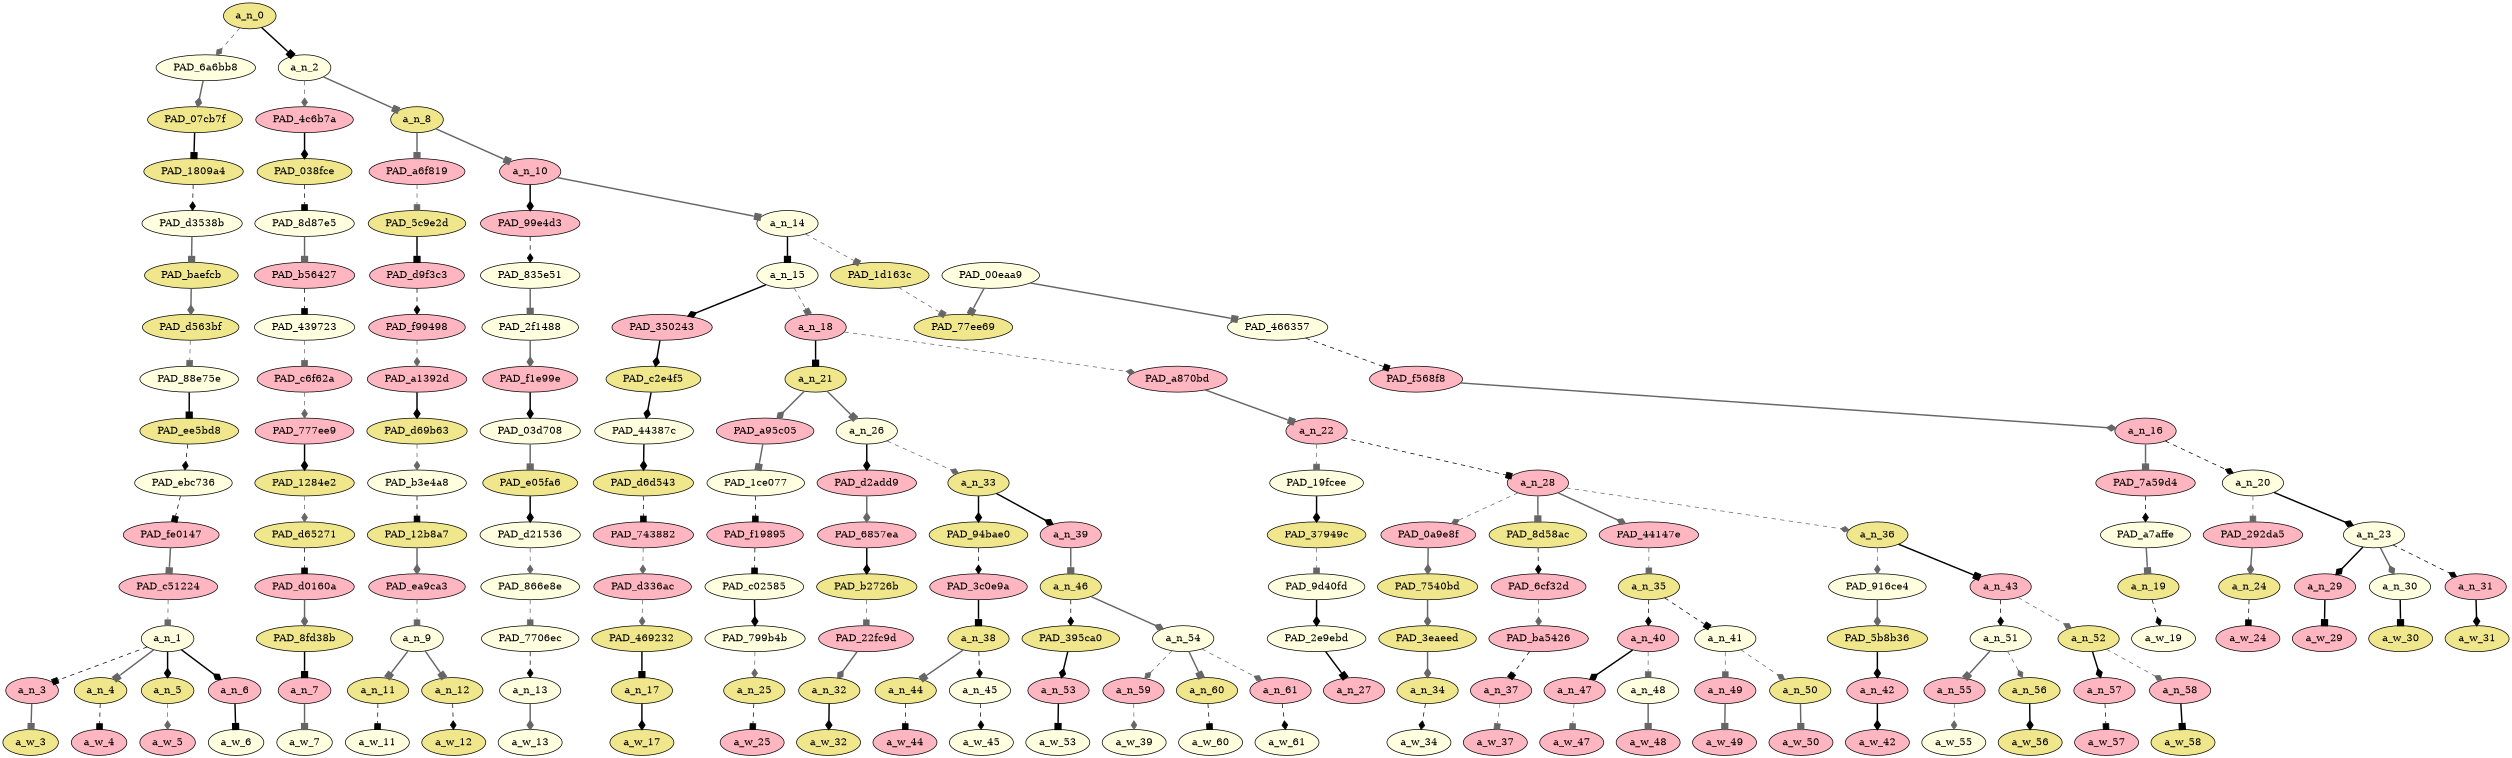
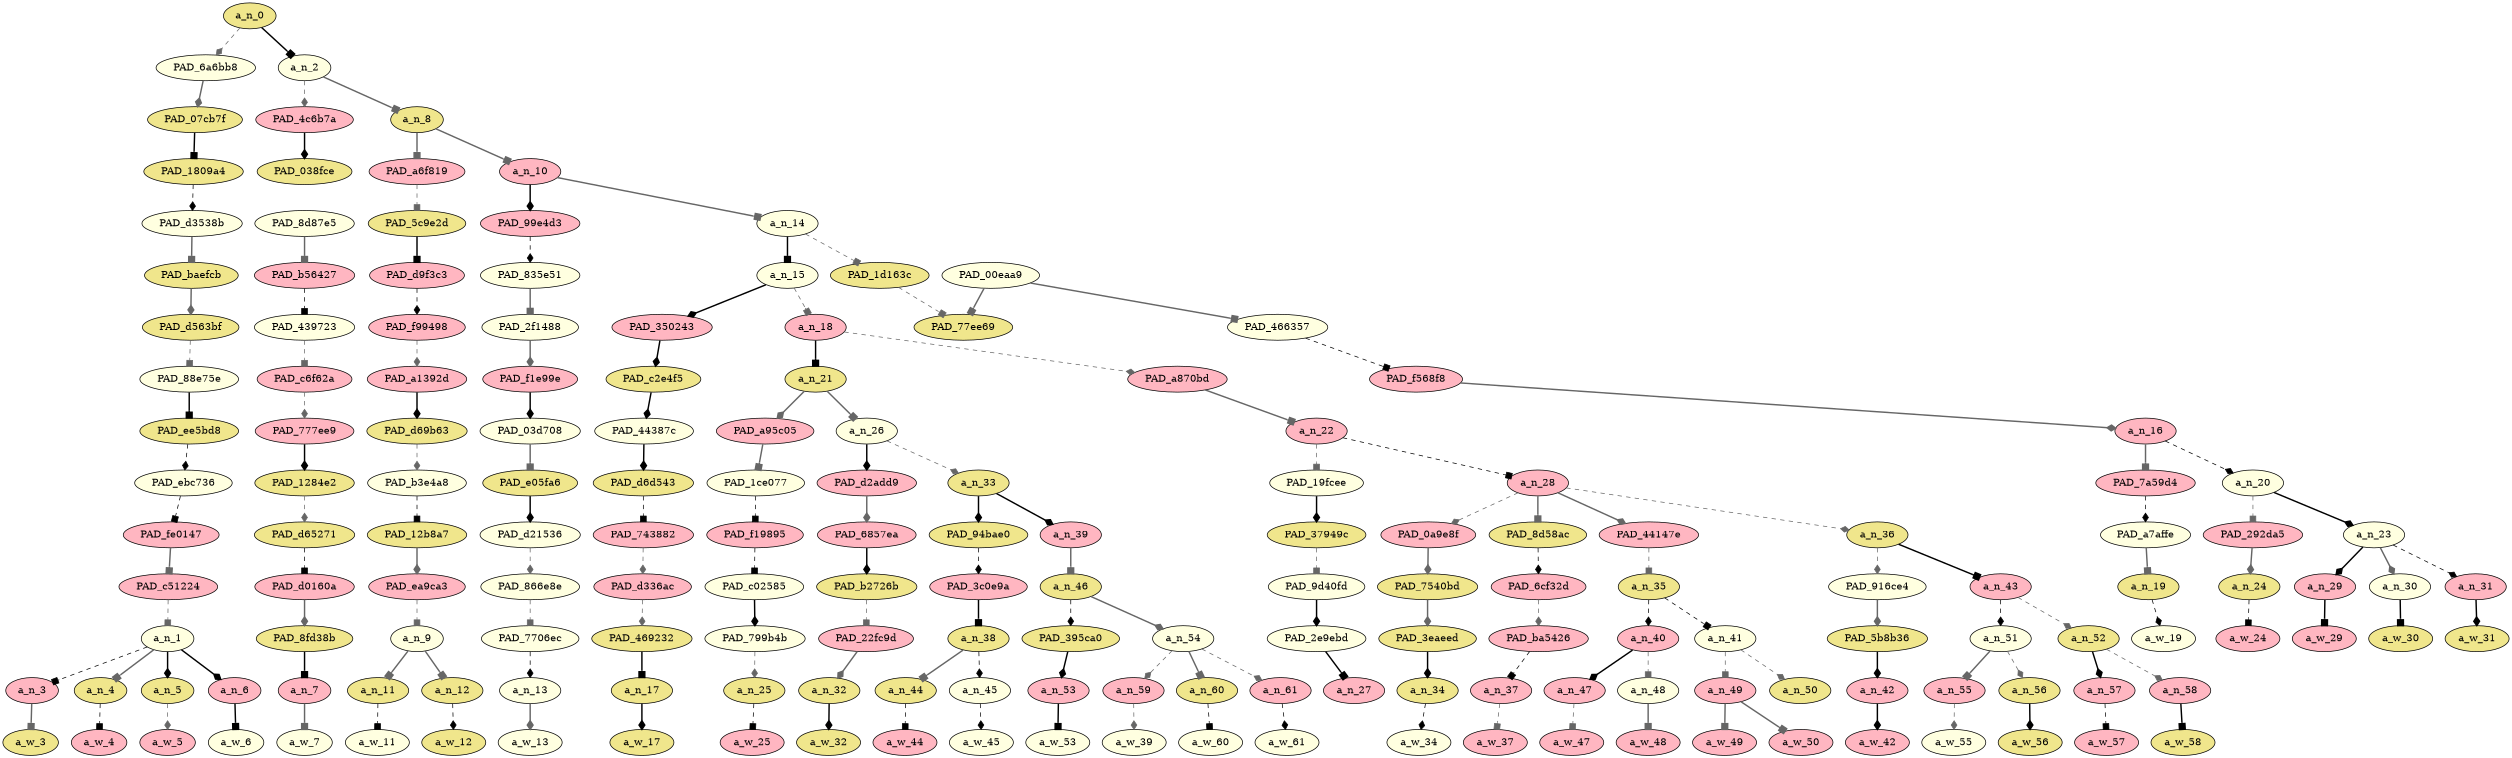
(305, 194) -> none
(1428, 660) -> (1428, 660)
(1801, 713) -> (1760, 714)
